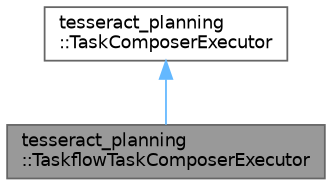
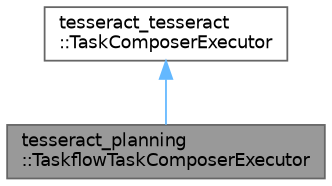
(166, 34) -> (166, 34)
